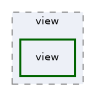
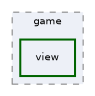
(48, 22) -> (48, 22)
